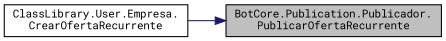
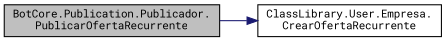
(201, 21) -> (233, 21)
